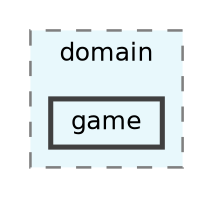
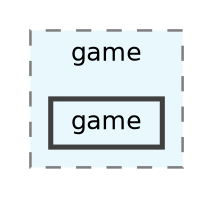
(107, 55) -> (107, 55)
